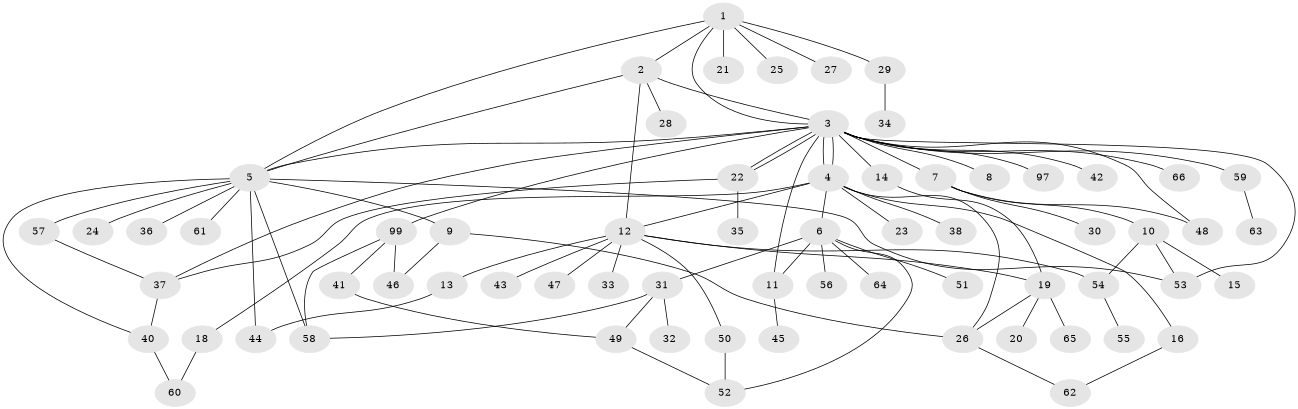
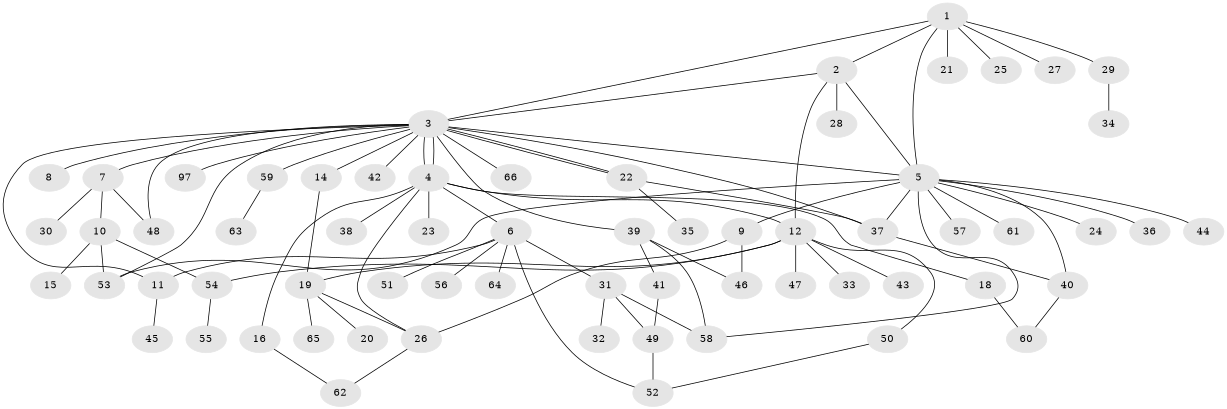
(396, 232) -> (634, 232)
(99, 259) -> (898, 205)
(447, 285) -> none
